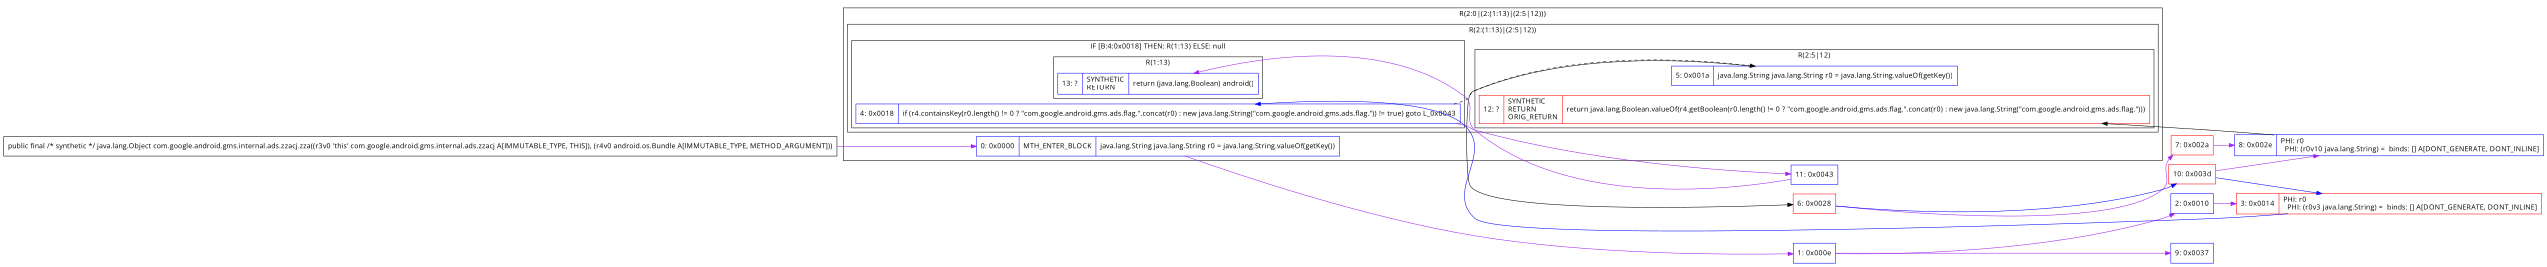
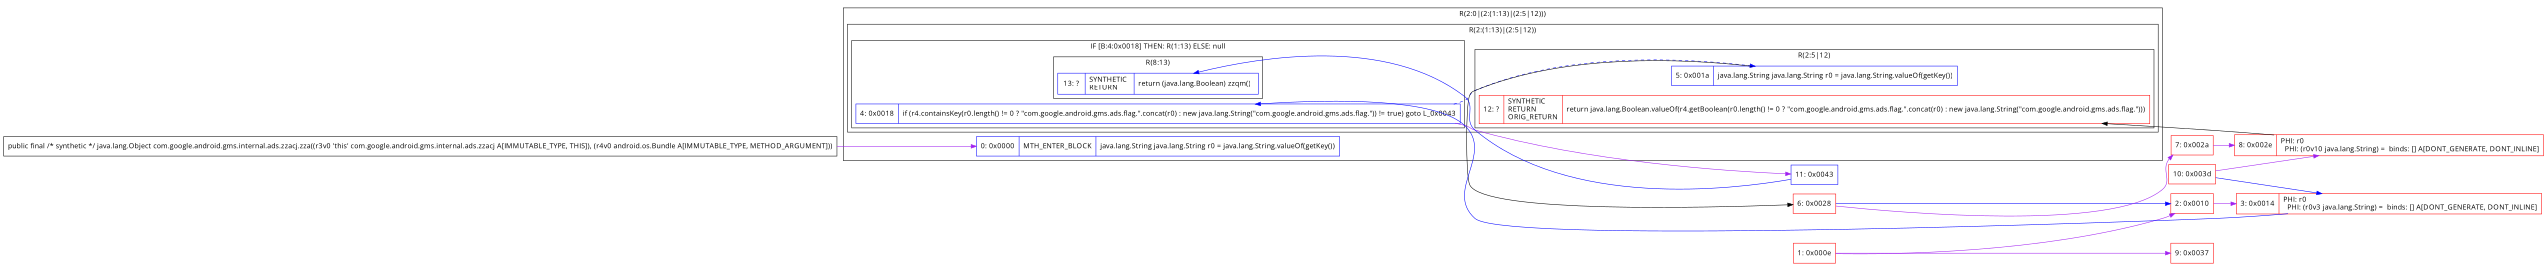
(1158, 63) -> (1158, 63)
(1598, 63) -> (1598, 63)
(1194, 83) -> (1195, 83)
(1495, 144) -> (1495, 144)
(2389, 145) -> (2389, 145)
(2192, 204) -> (2192, 204)
(2005, 211) -> (2001, 204)
(1481, 237) -> none
(1814, 253) -> (1814, 253)
(2192, 253) -> (2192, 253)
